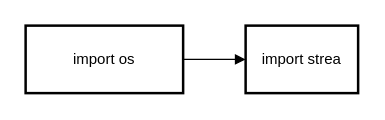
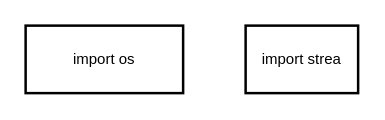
(210, 59) -> none
